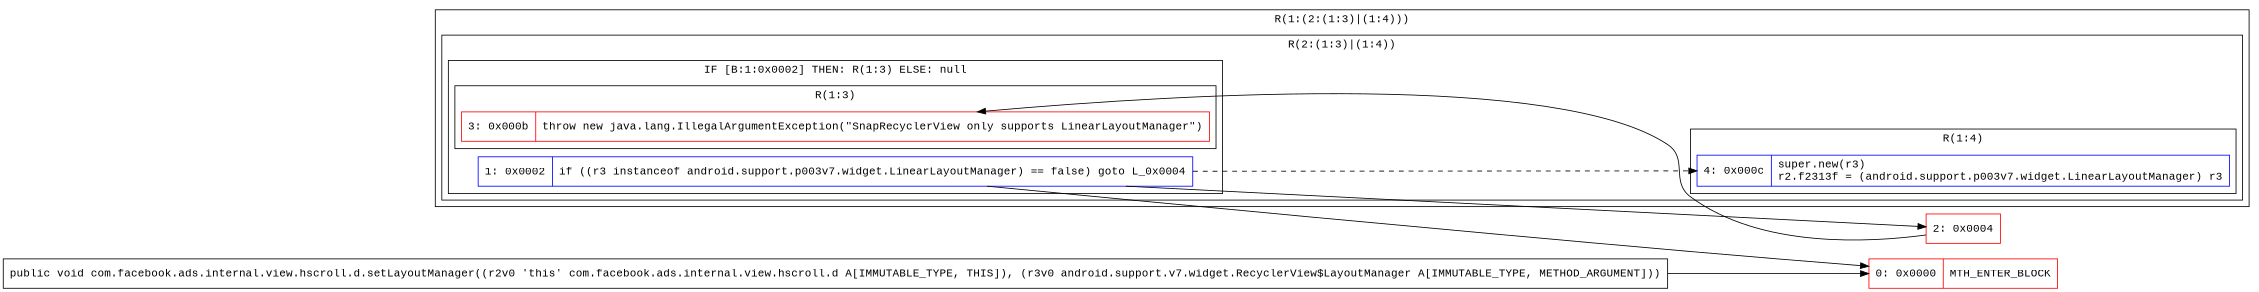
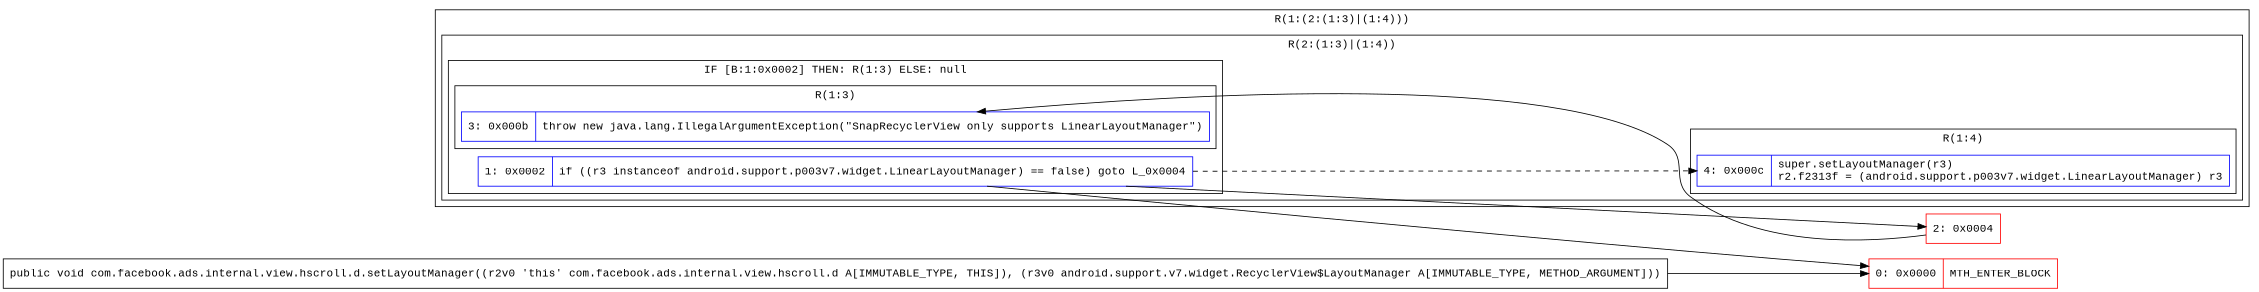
(835, 127) -> (835, 127)
(1822, 164) -> (1866, 164)
